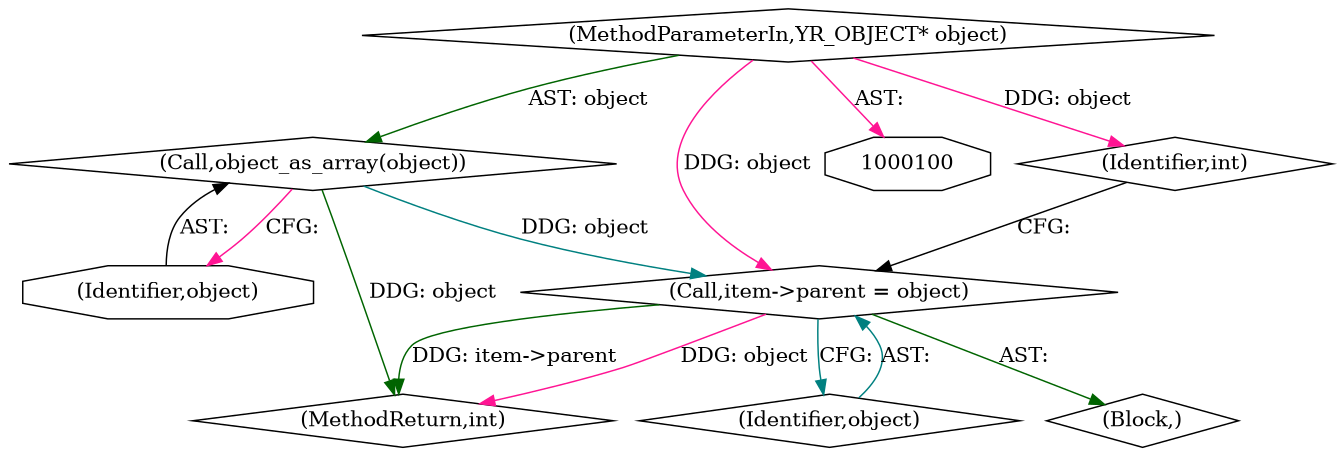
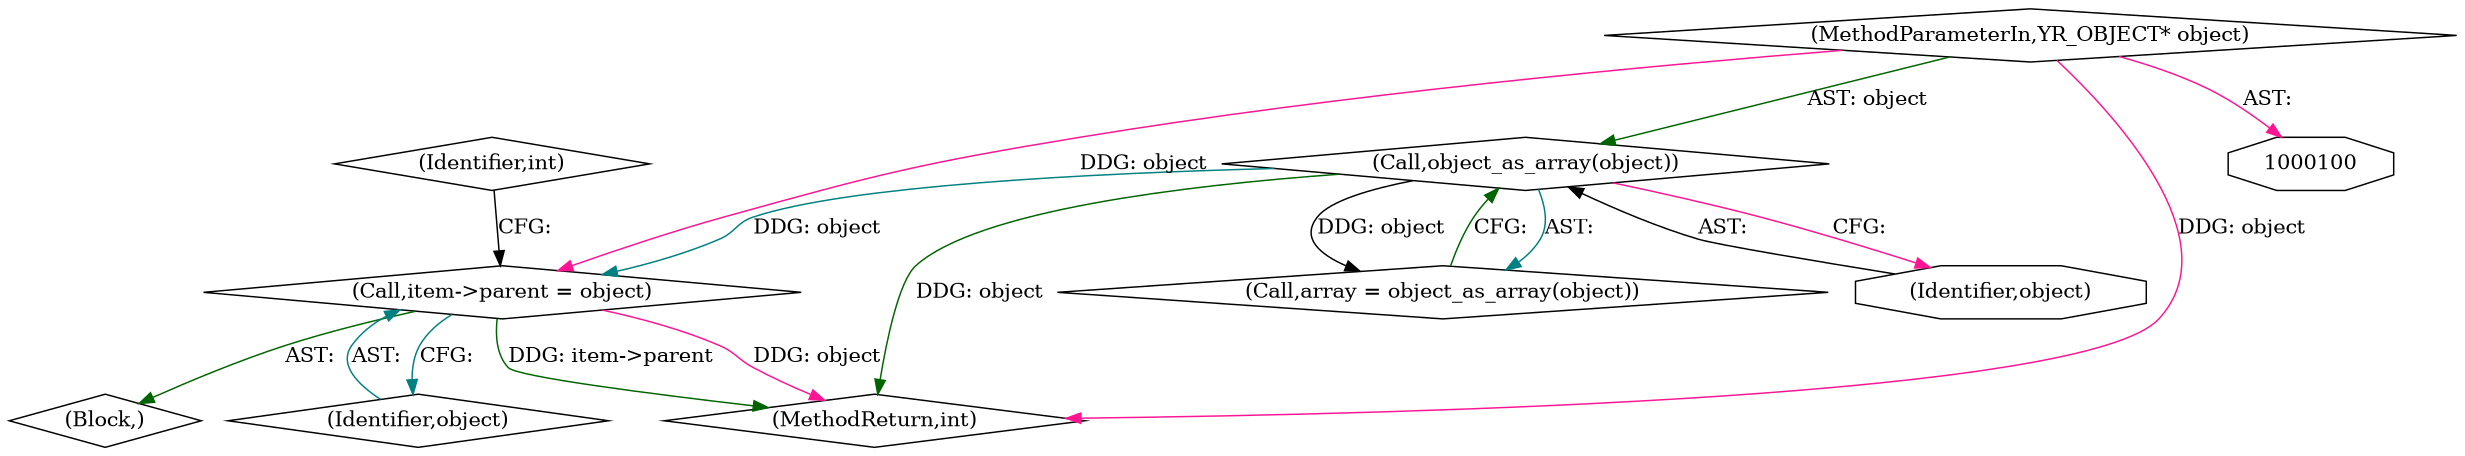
(982, 100) -> (1777, 391)
none -> (1443, 292)
